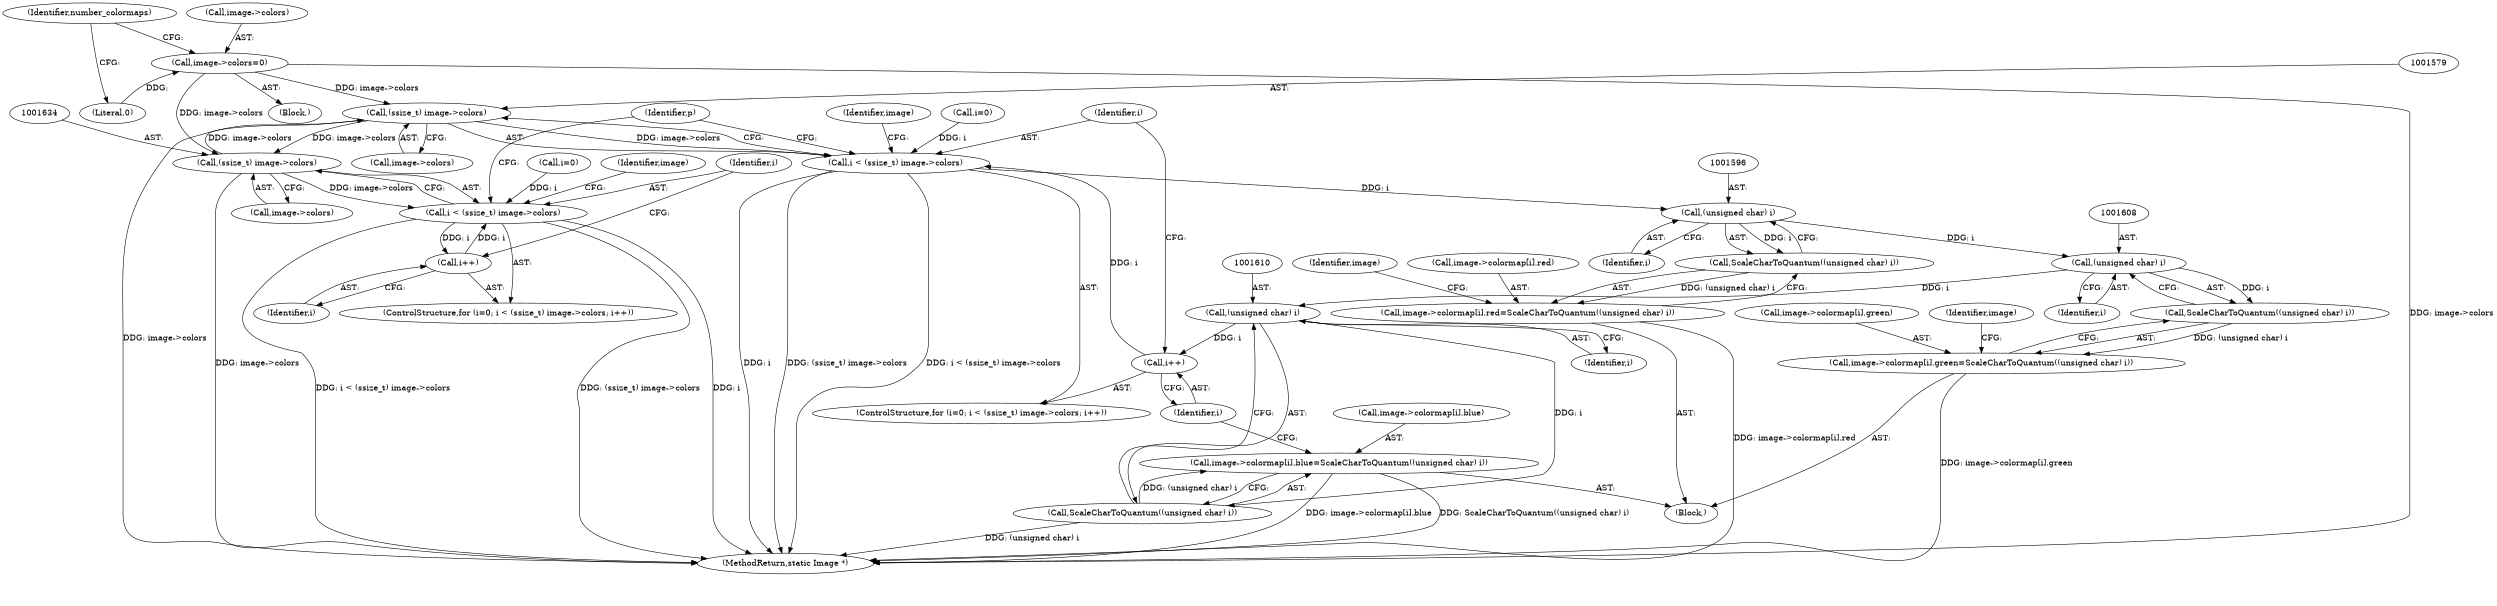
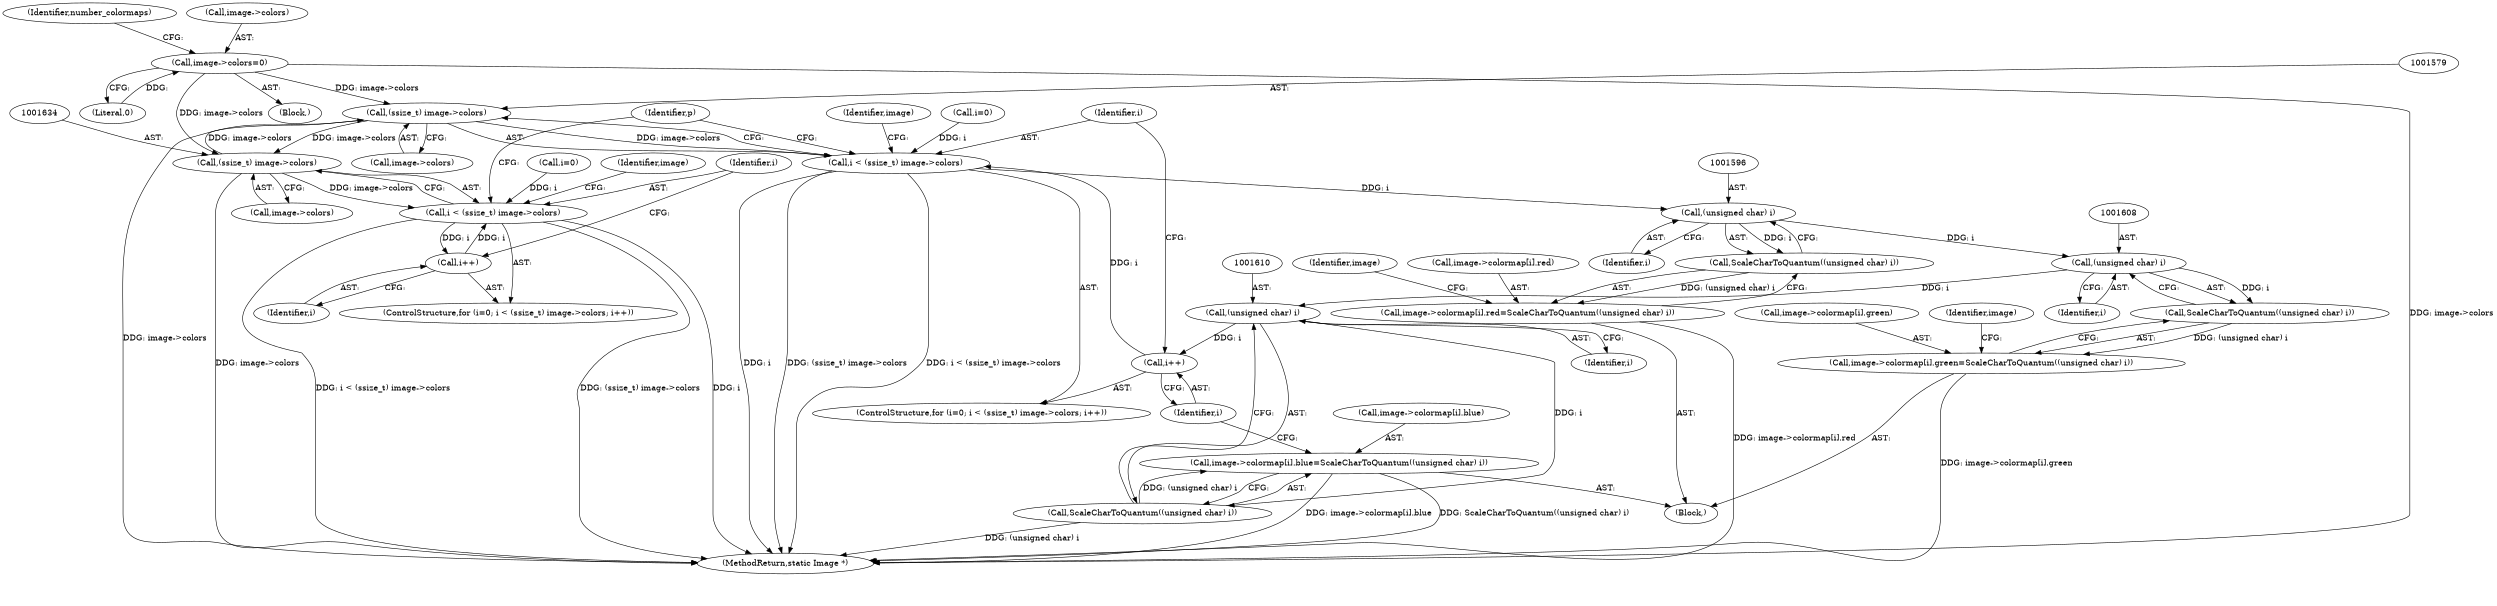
(97, 61) -> (126, 75)
